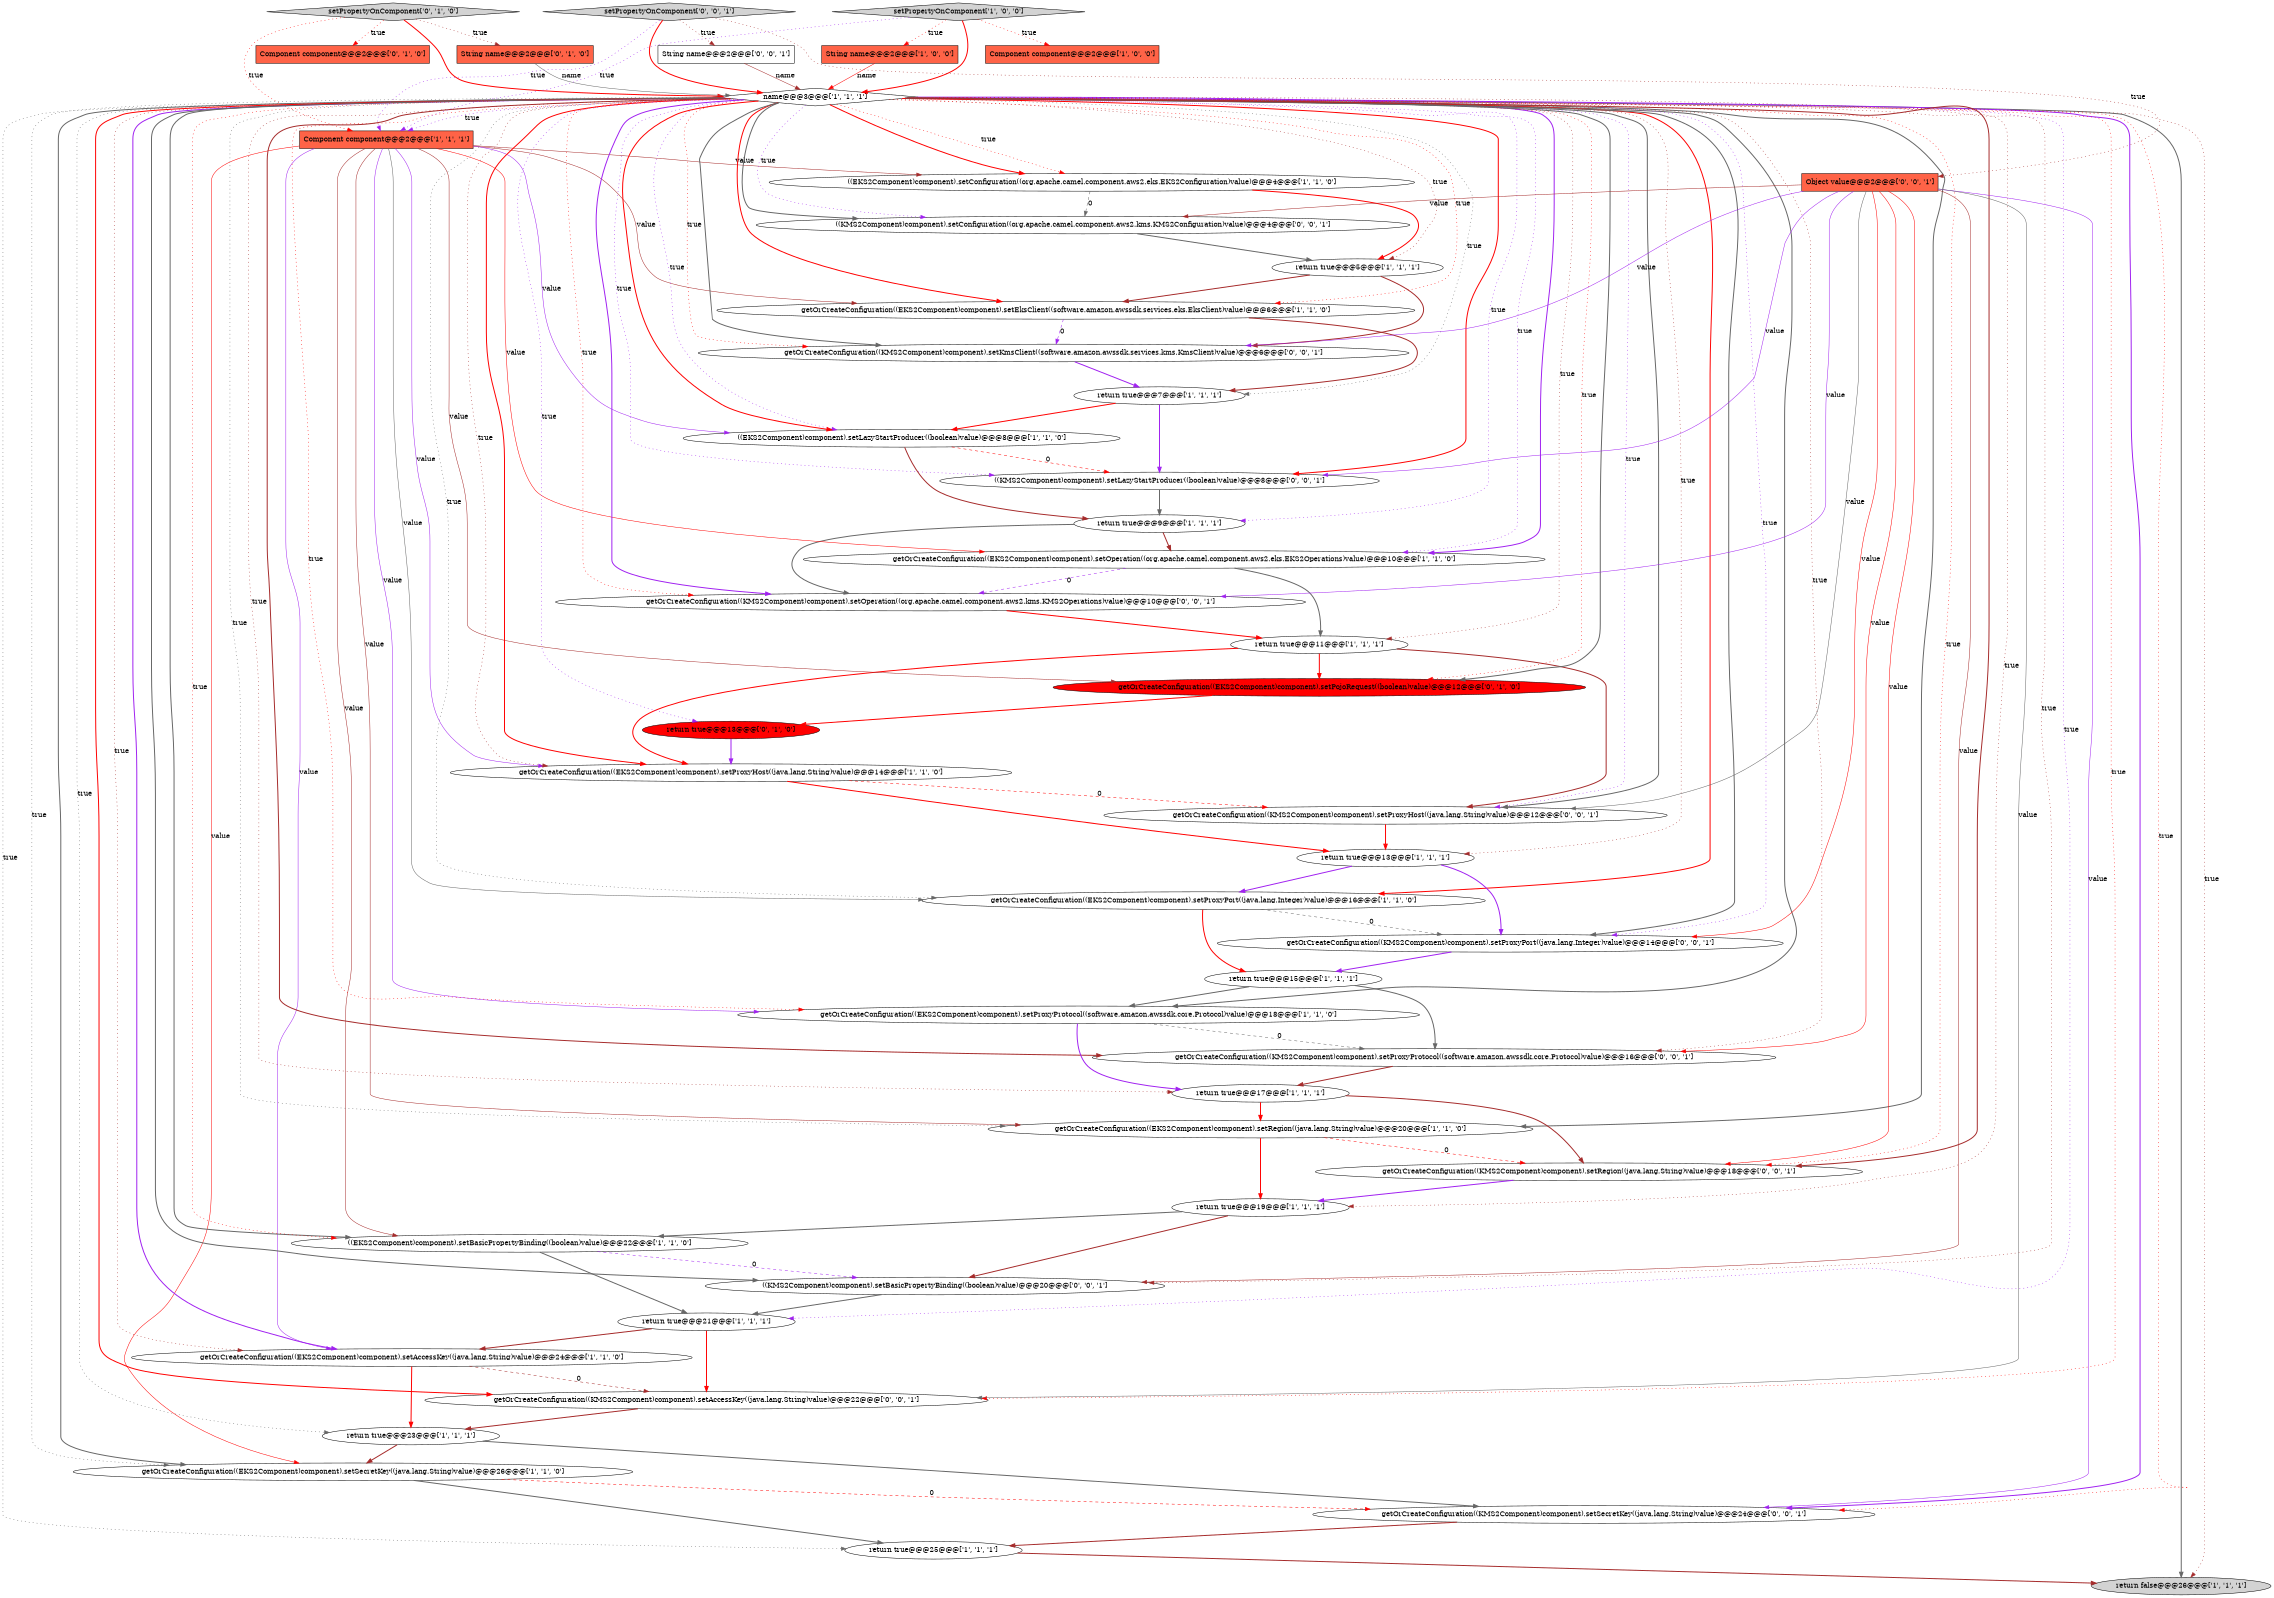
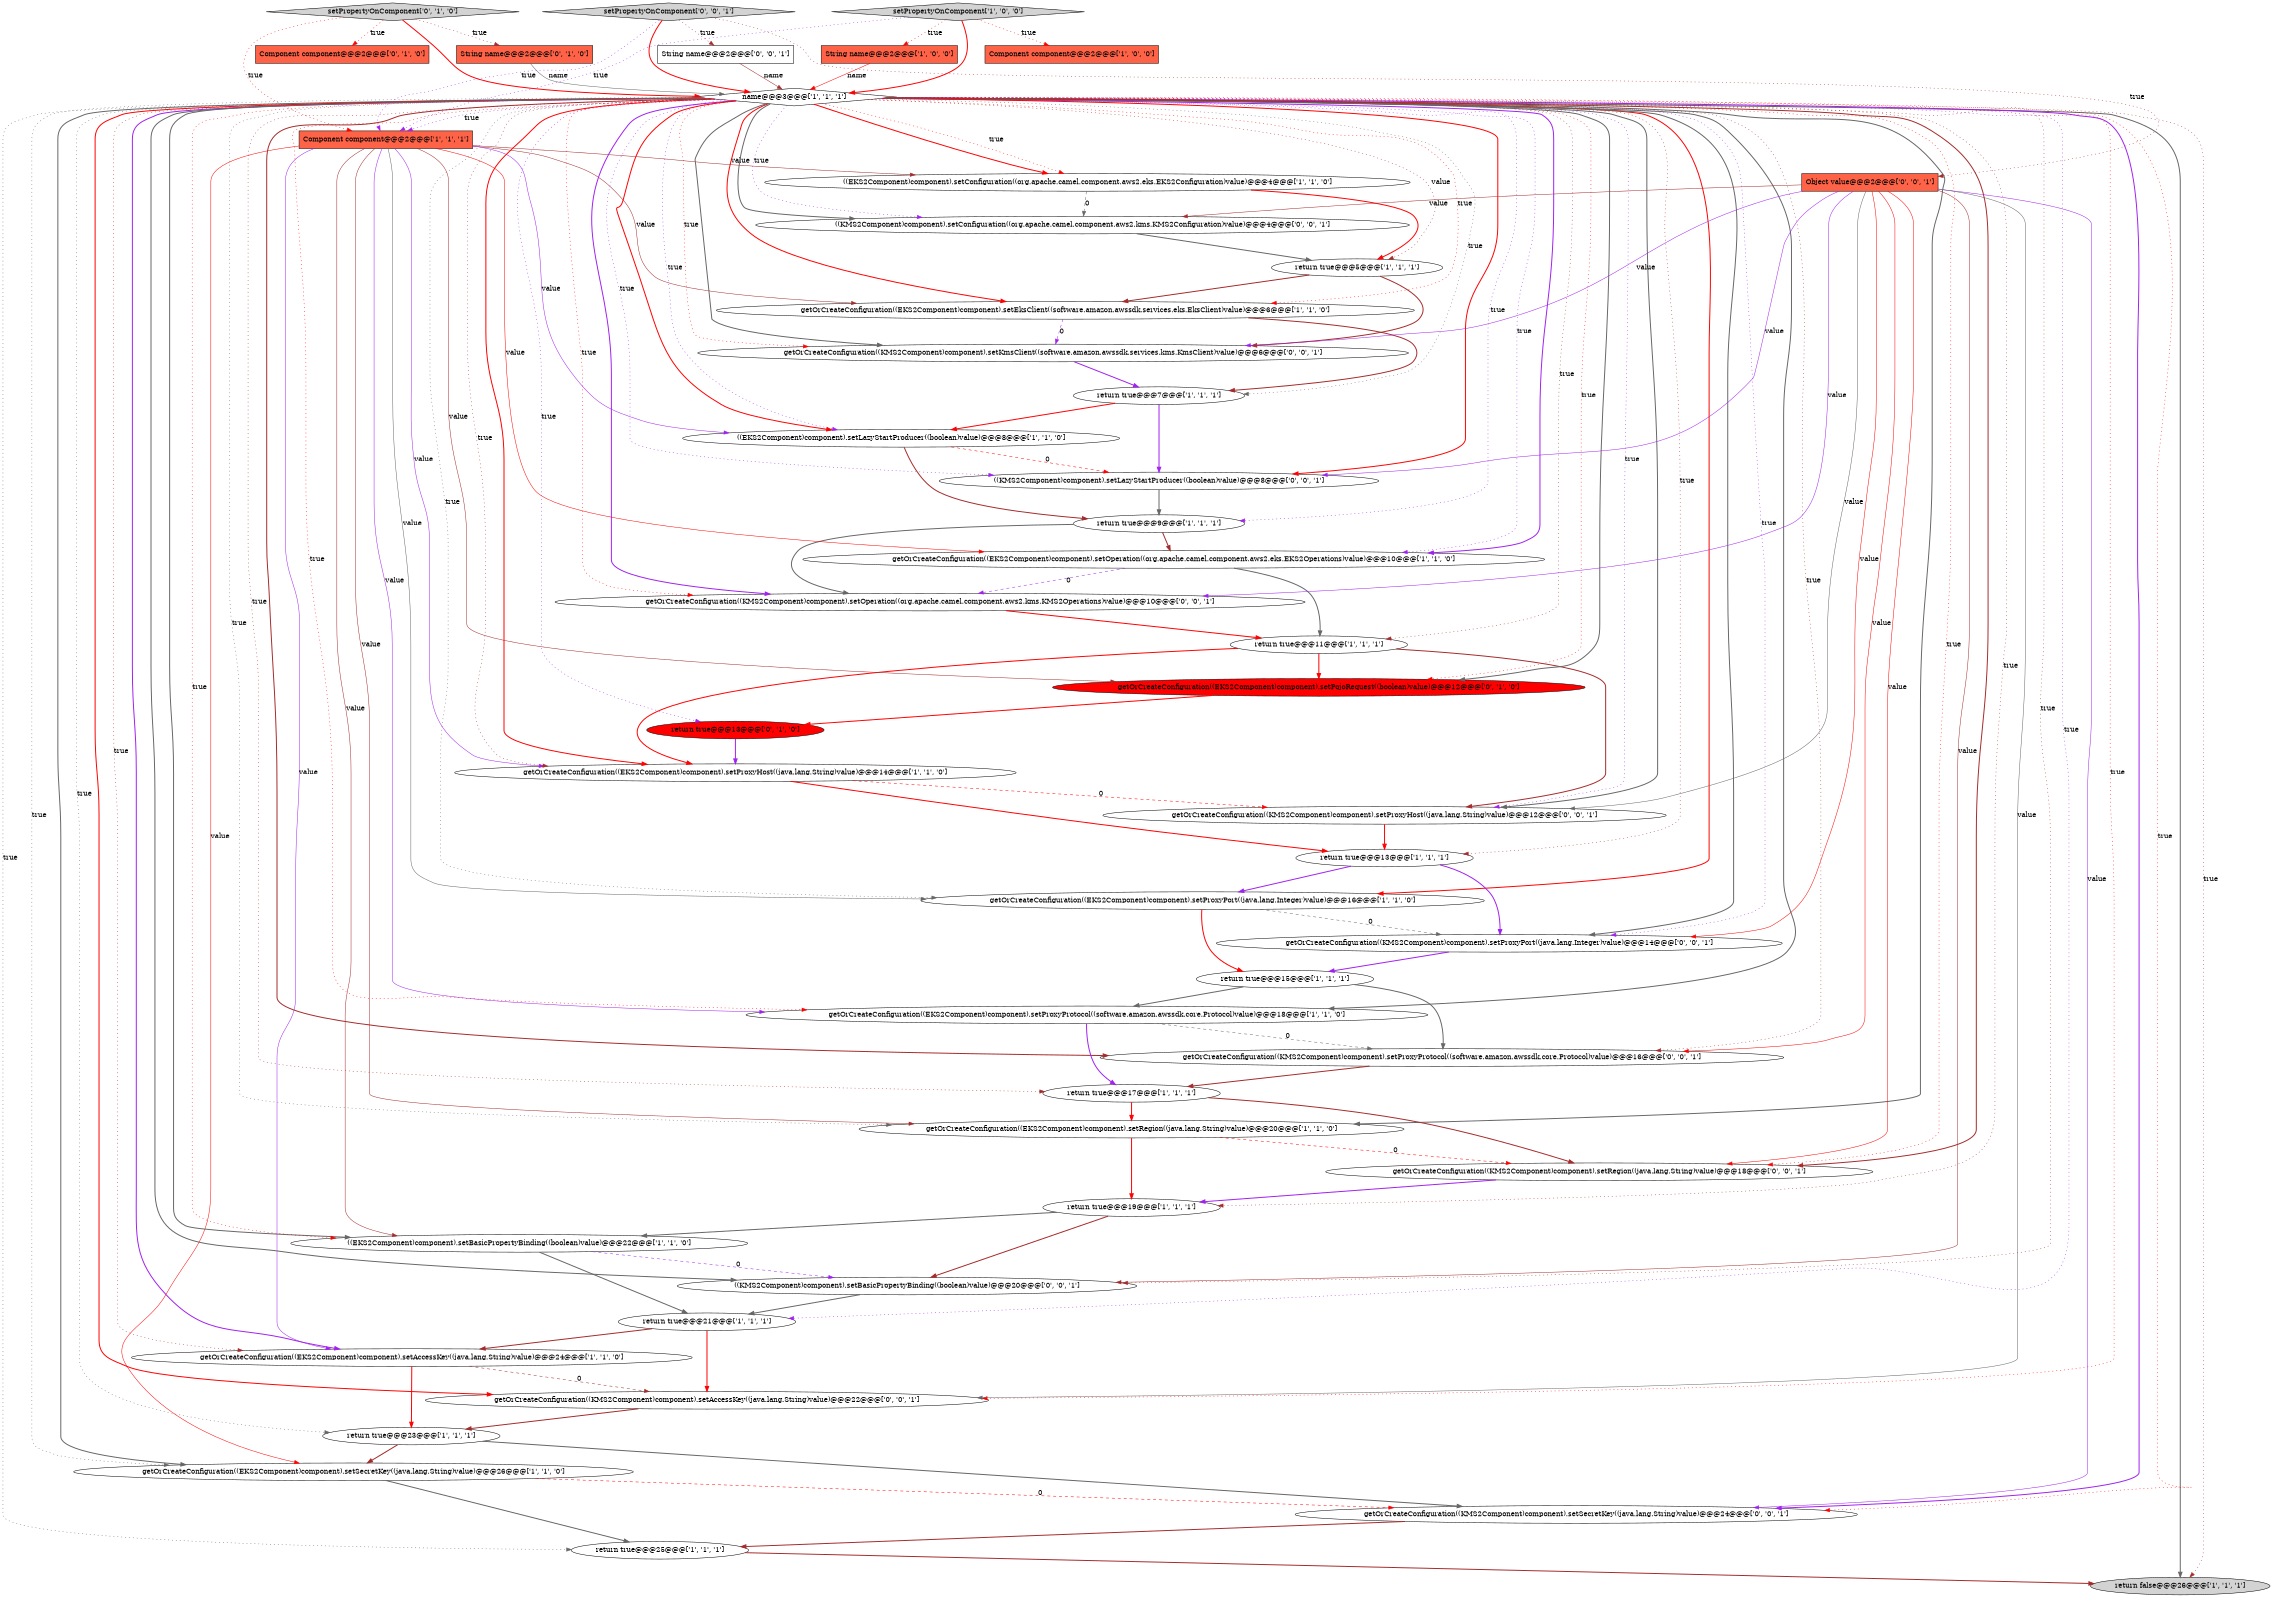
(1440, 182) -> (1441, 182)
